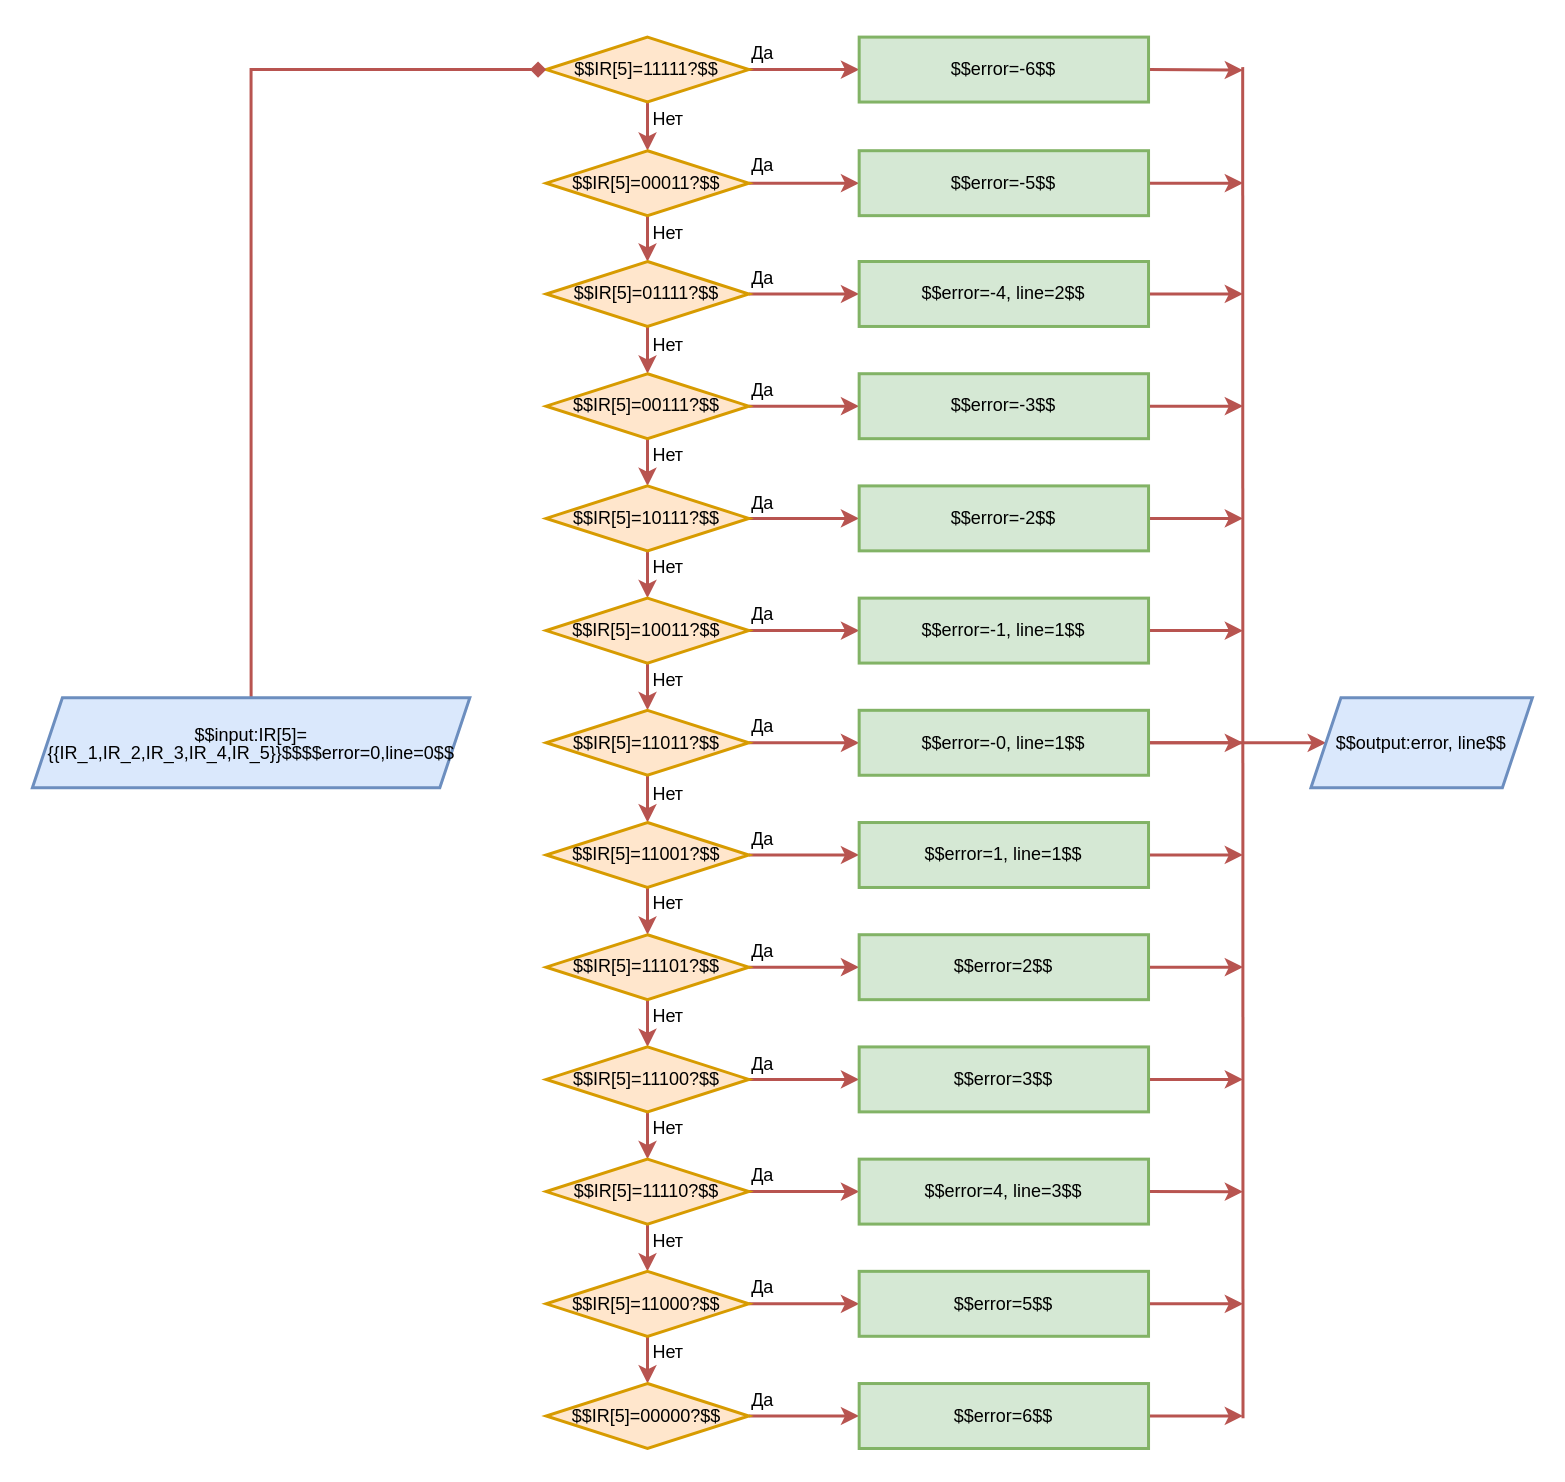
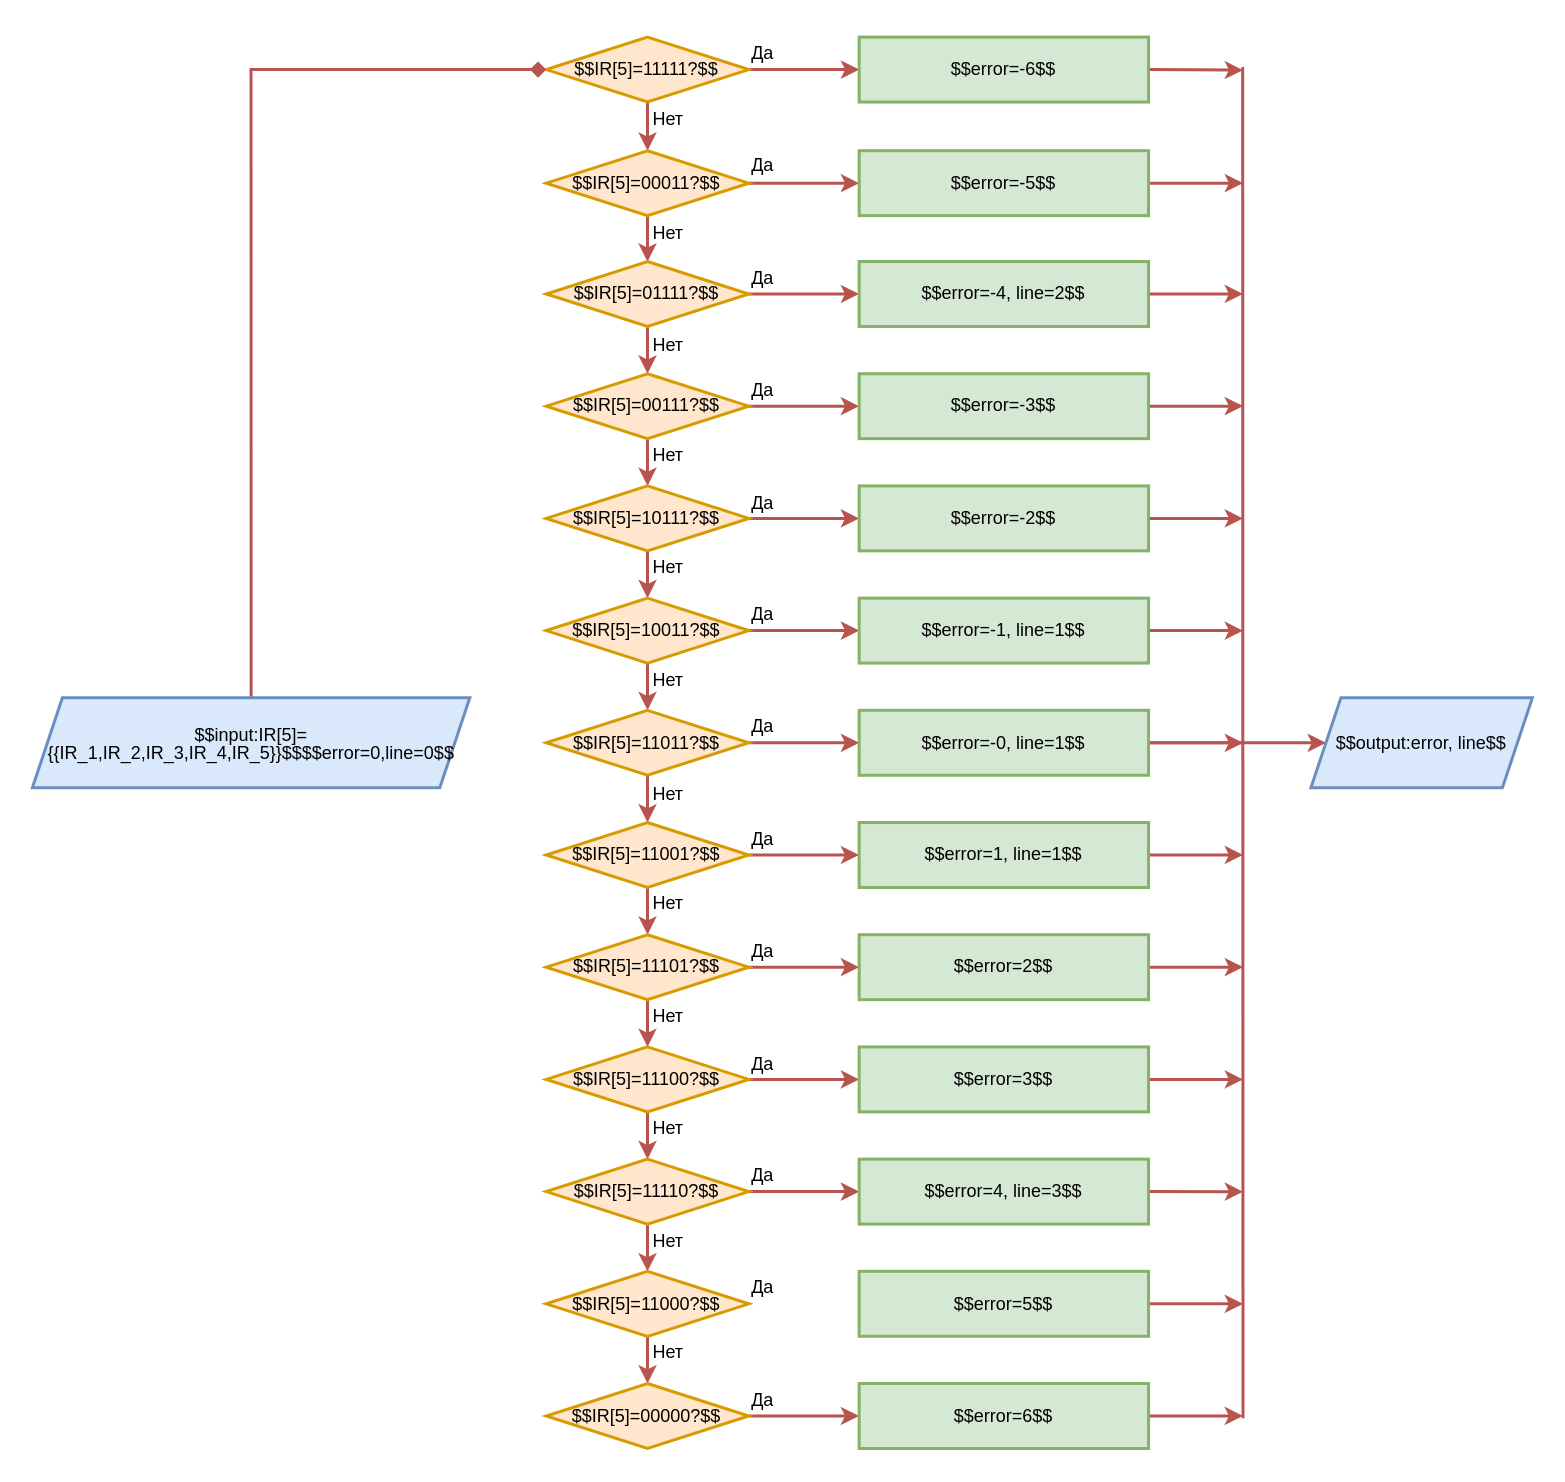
(797, 1304) -> none
